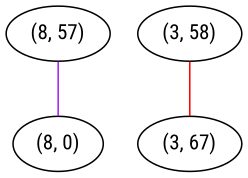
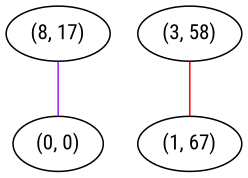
(58, 34) -> (58, 34)
(58, 144) -> (58, 144)
(190, 144) -> (190, 144)
